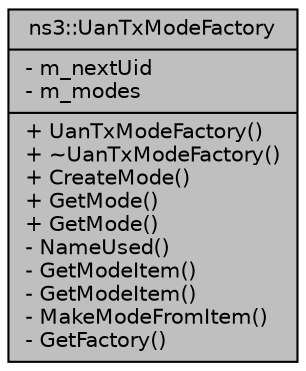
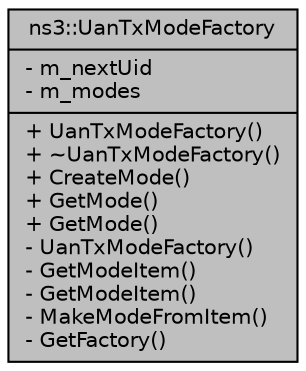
(98, 248) -> (140, 248)
